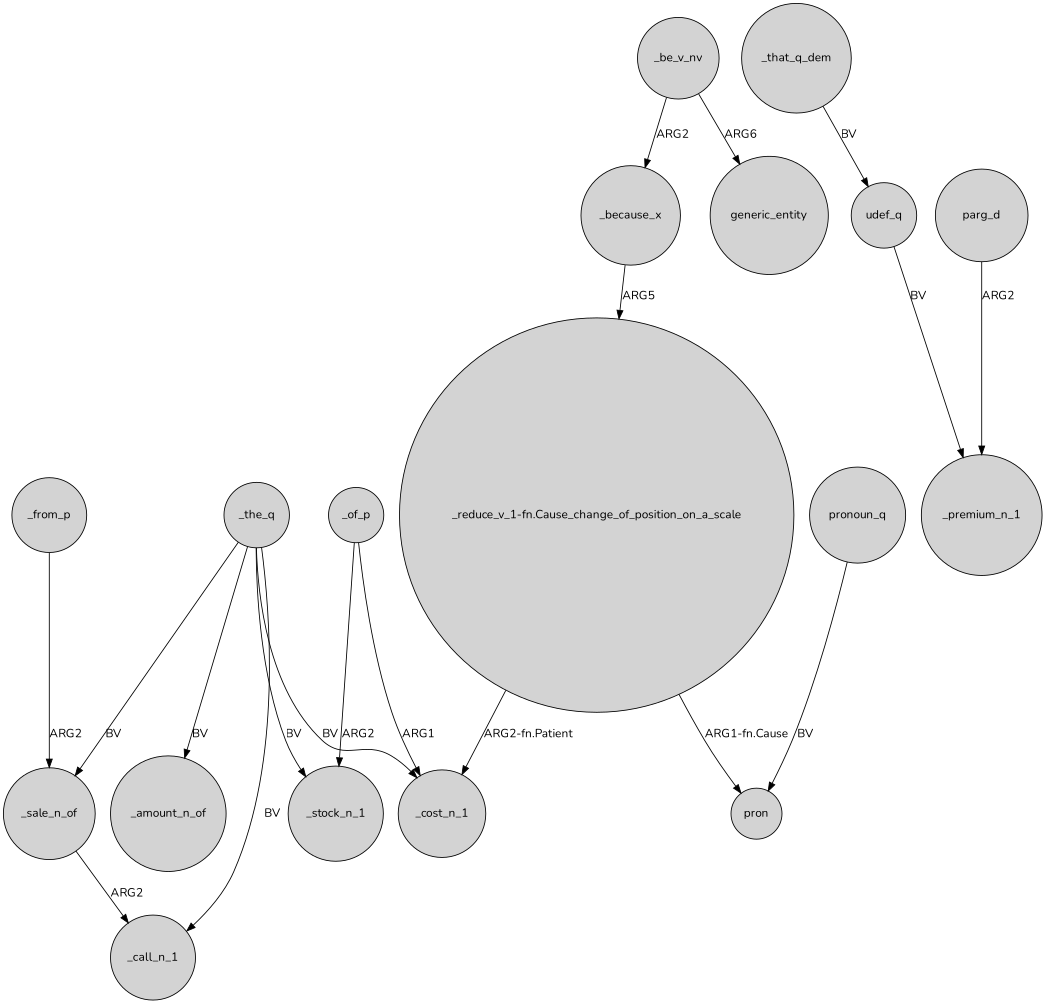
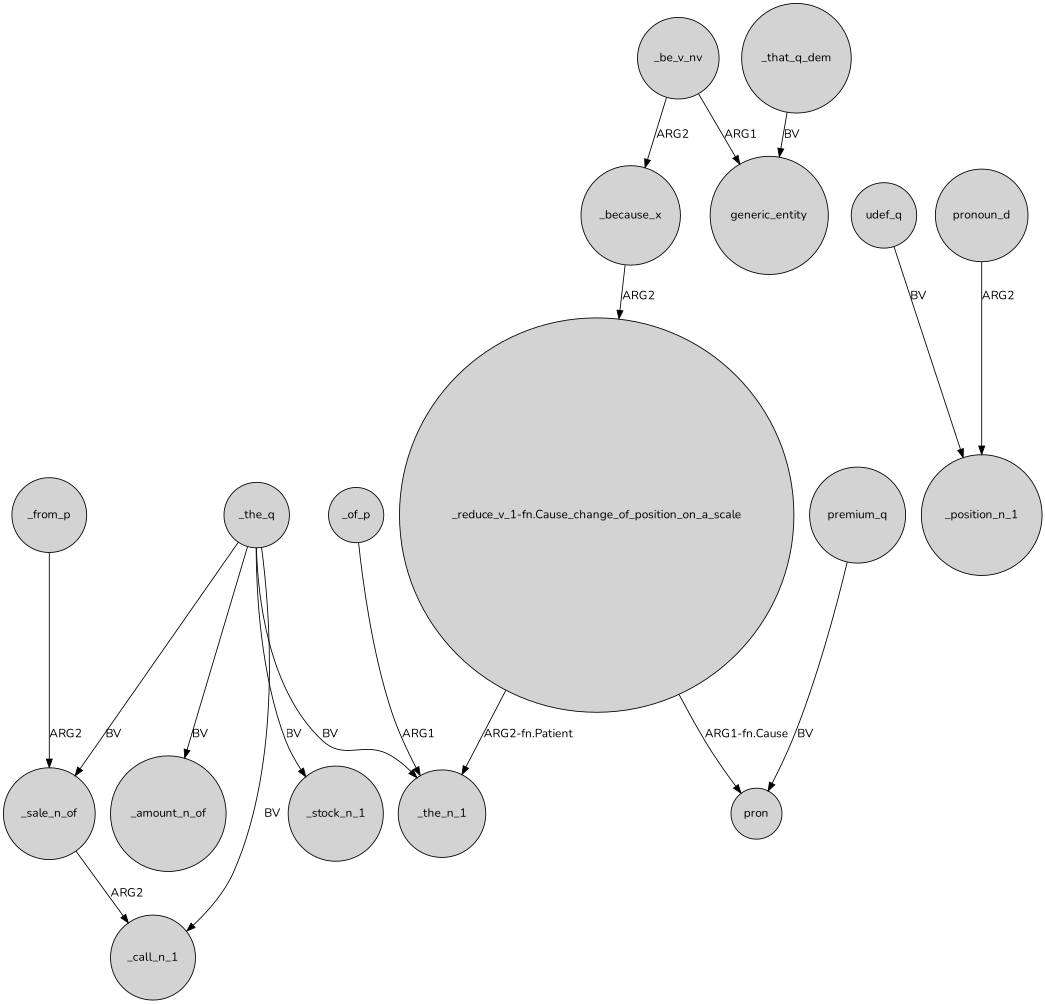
(741, 135) -> (741, 135)
(843, 143) -> (784, 130)
(982, 215) -> (982, 215)
(639, 296) -> (639, 296)
(858, 515) -> (858, 515)
(982, 515) -> (982, 515)
(347, 650) -> none
(442, 814) -> (442, 814)
